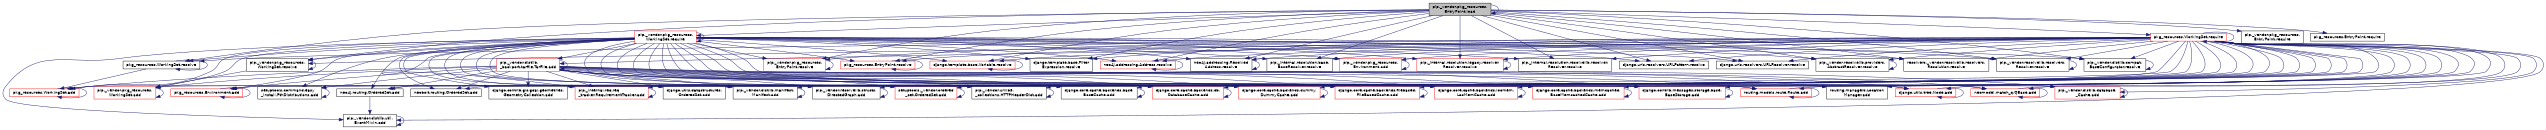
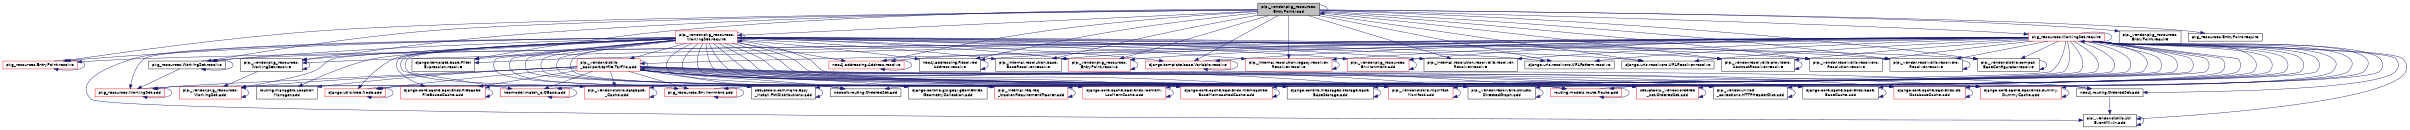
(1946, 65) -> (1846, 65)
(2487, 70) -> none
(694, 93) -> none
(765, 93) -> (1421, 93)
(1682, 93) -> (1330, 93)
